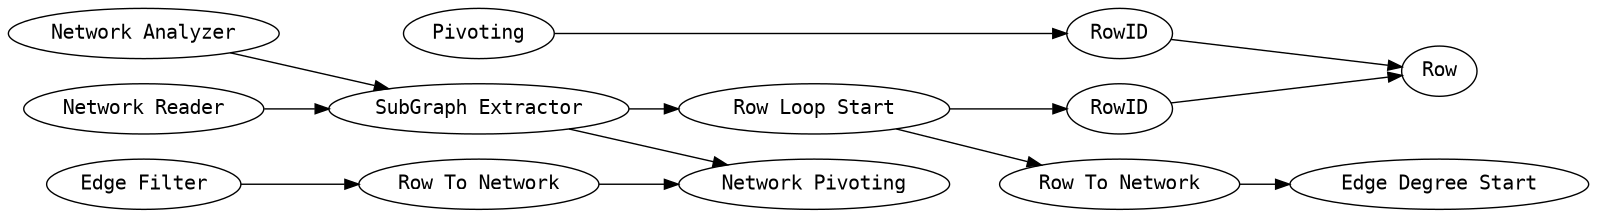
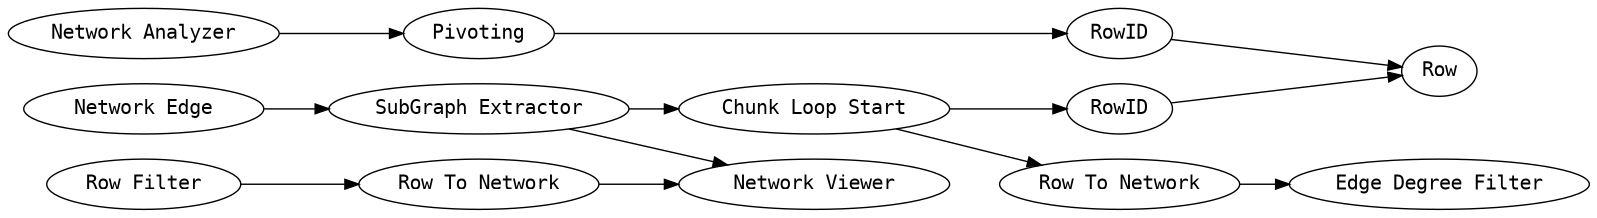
(302, 69) -> (334, 34)
(144, 109) -> (144, 109)
(814, 109) -> (814, 109)
(144, 184) -> (144, 184)
(814, 184) -> (814, 184)
(1439, 184) -> (1439, 184)
